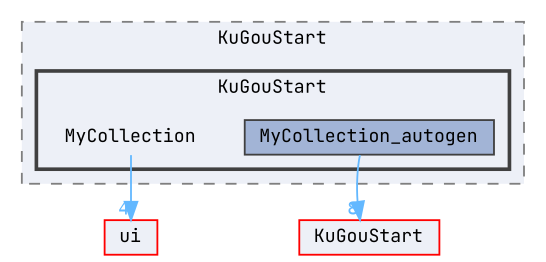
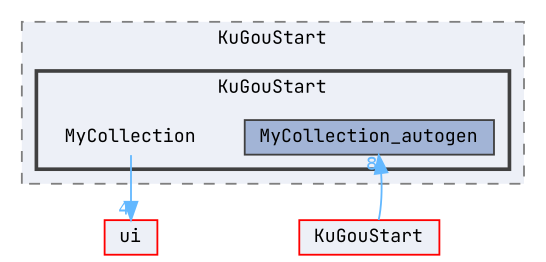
(357, 178) -> (381, 197)
